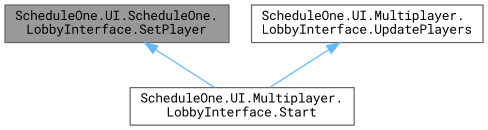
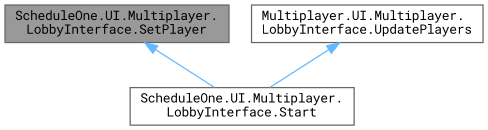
(117, 24) -> (117, 24)
(367, 24) -> (367, 24)
